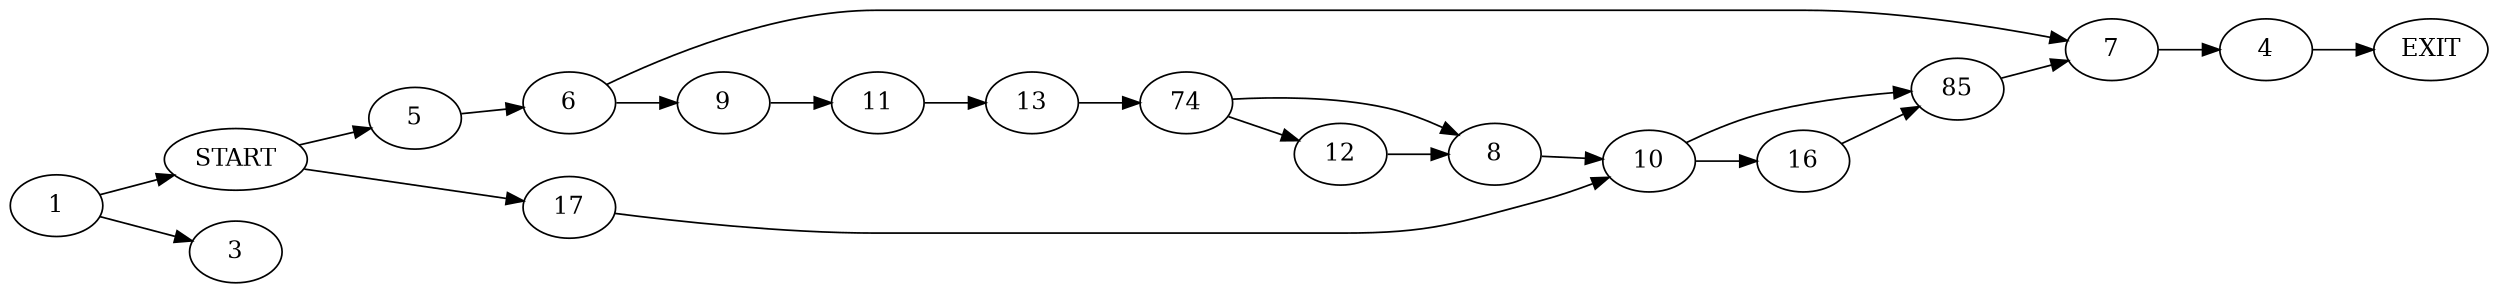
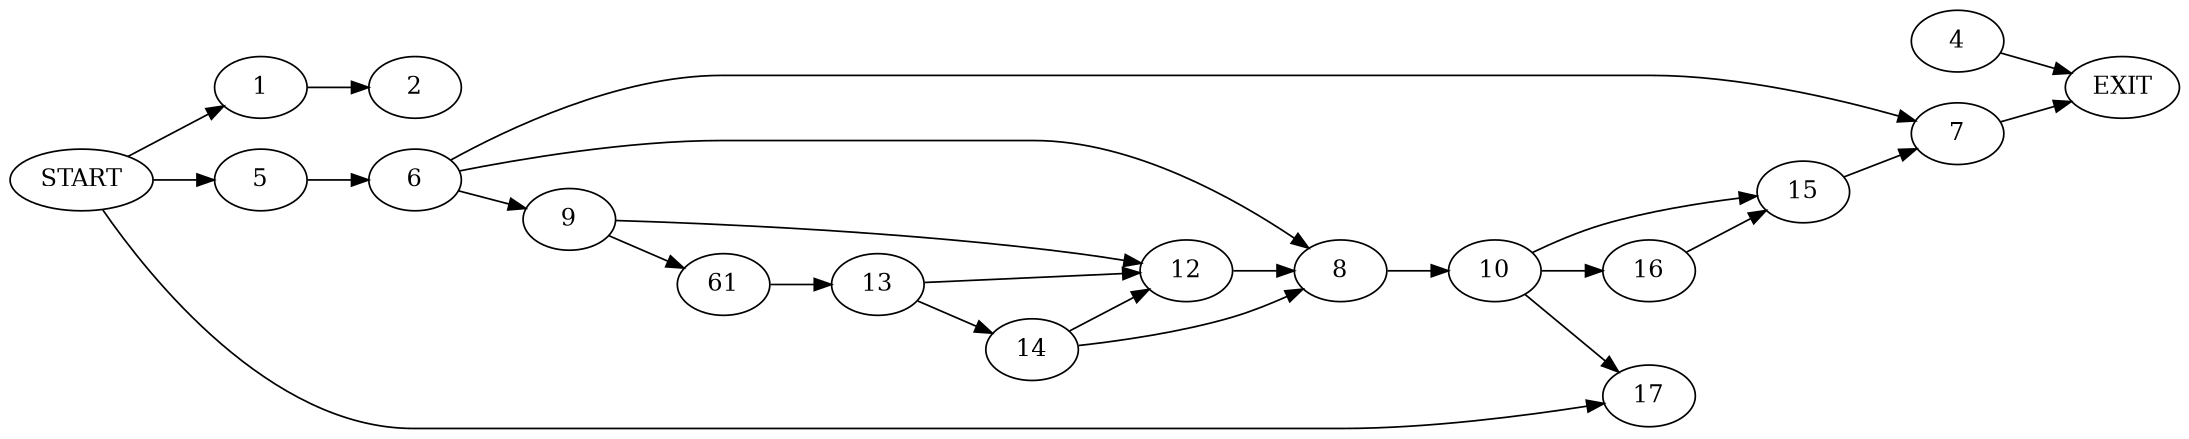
(2181, 50) -> (2028, 114)
(1958, 89) -> (1803, 192)
(878, 103) -> (724, 285)
(1186, 103) -> (1032, 350)
none -> (887, 141)
(129, 187) -> (168, 135)
none -> (871, 233)
(1107, 233) -> (1565, 328)
(236, 252) -> (415, 87)
none -> (1024, 278)
